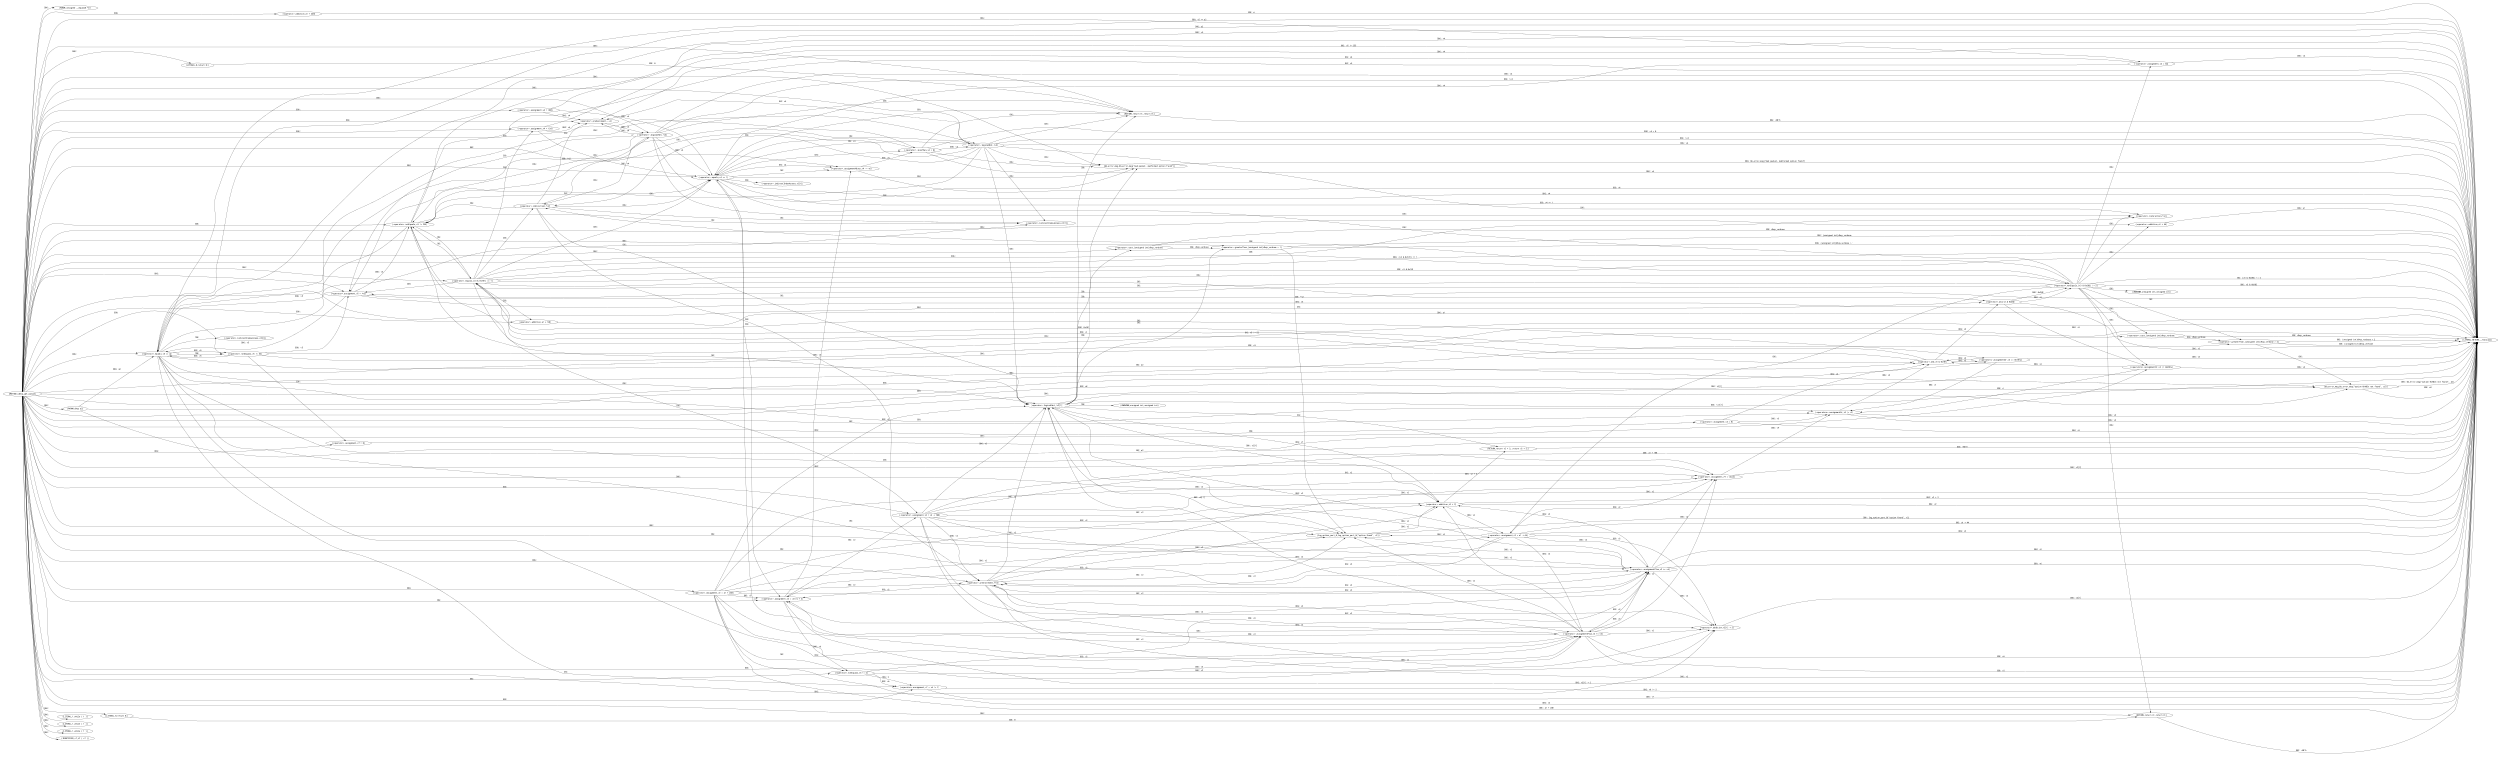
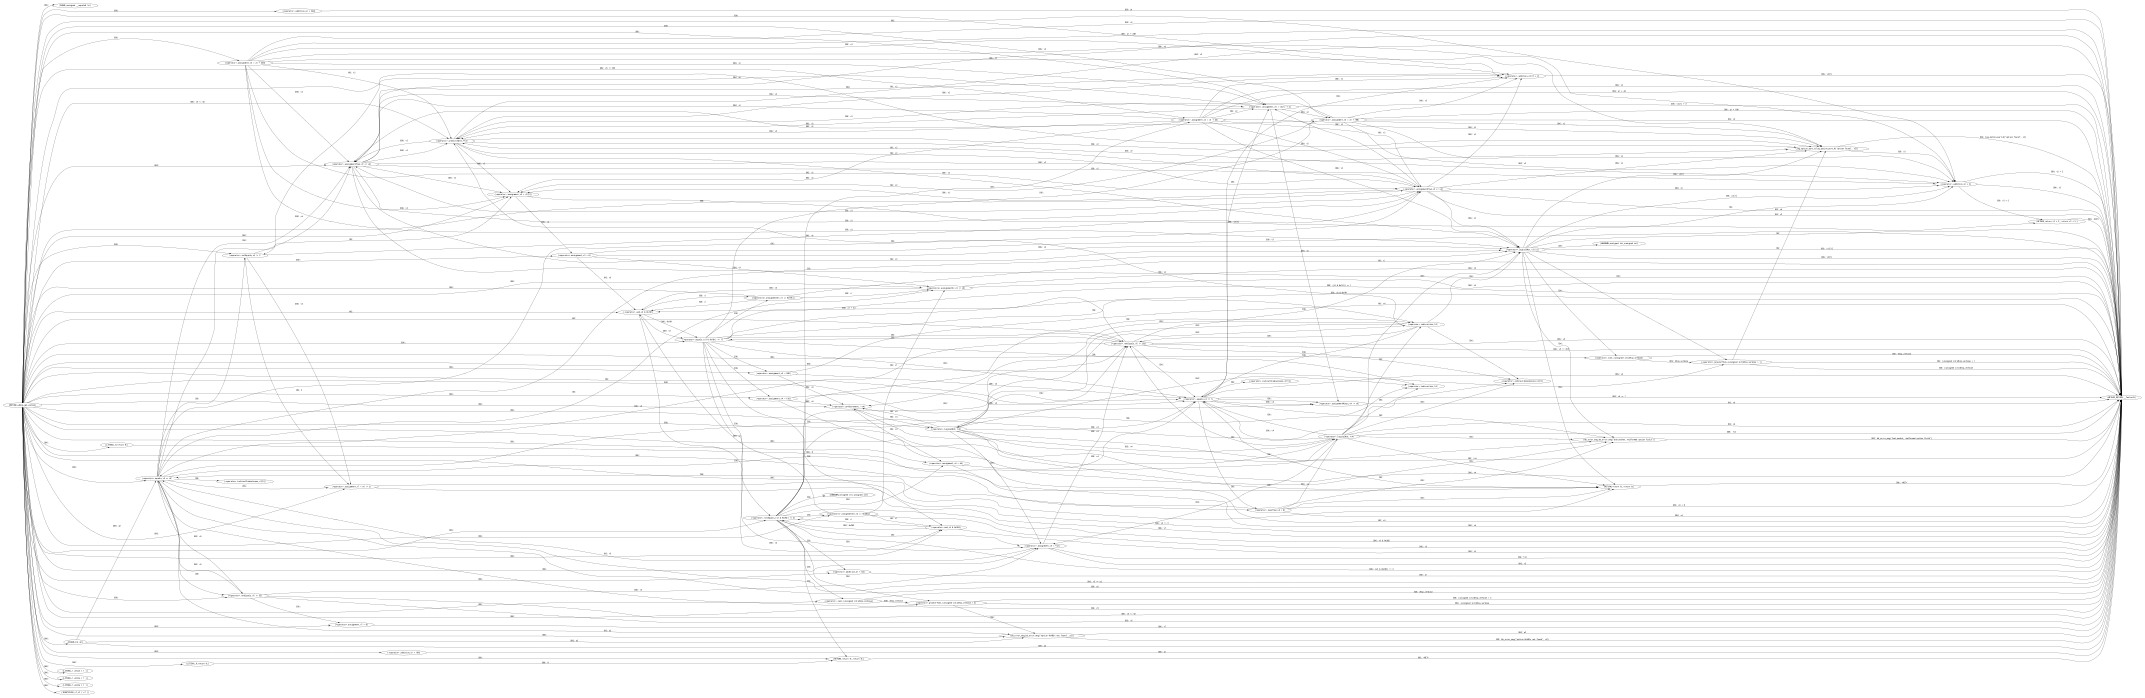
(1362, 59) -> (895, 437)
(566, 159) -> (703, 475)
(886, 160) -> none
(1396, 229) -> none
(503, 301) -> (732, 357)
(1047, 336) -> (849, 308)
(2071, 339) -> (900, 522)
(2477, 340) -> (2121, 398)
(961, 390) -> (343, 288)
(75, 409) -> (75, 642)
(1775, 445) -> (543, 224)
(980, 464) -> (1049, 250)
(1474, 520) -> (1581, 169)
(713, 534) -> (607, 68)
(535, 560) -> (198, 102)
(885, 591) -> (851, 123)
(761, 658) -> (223, 385)
